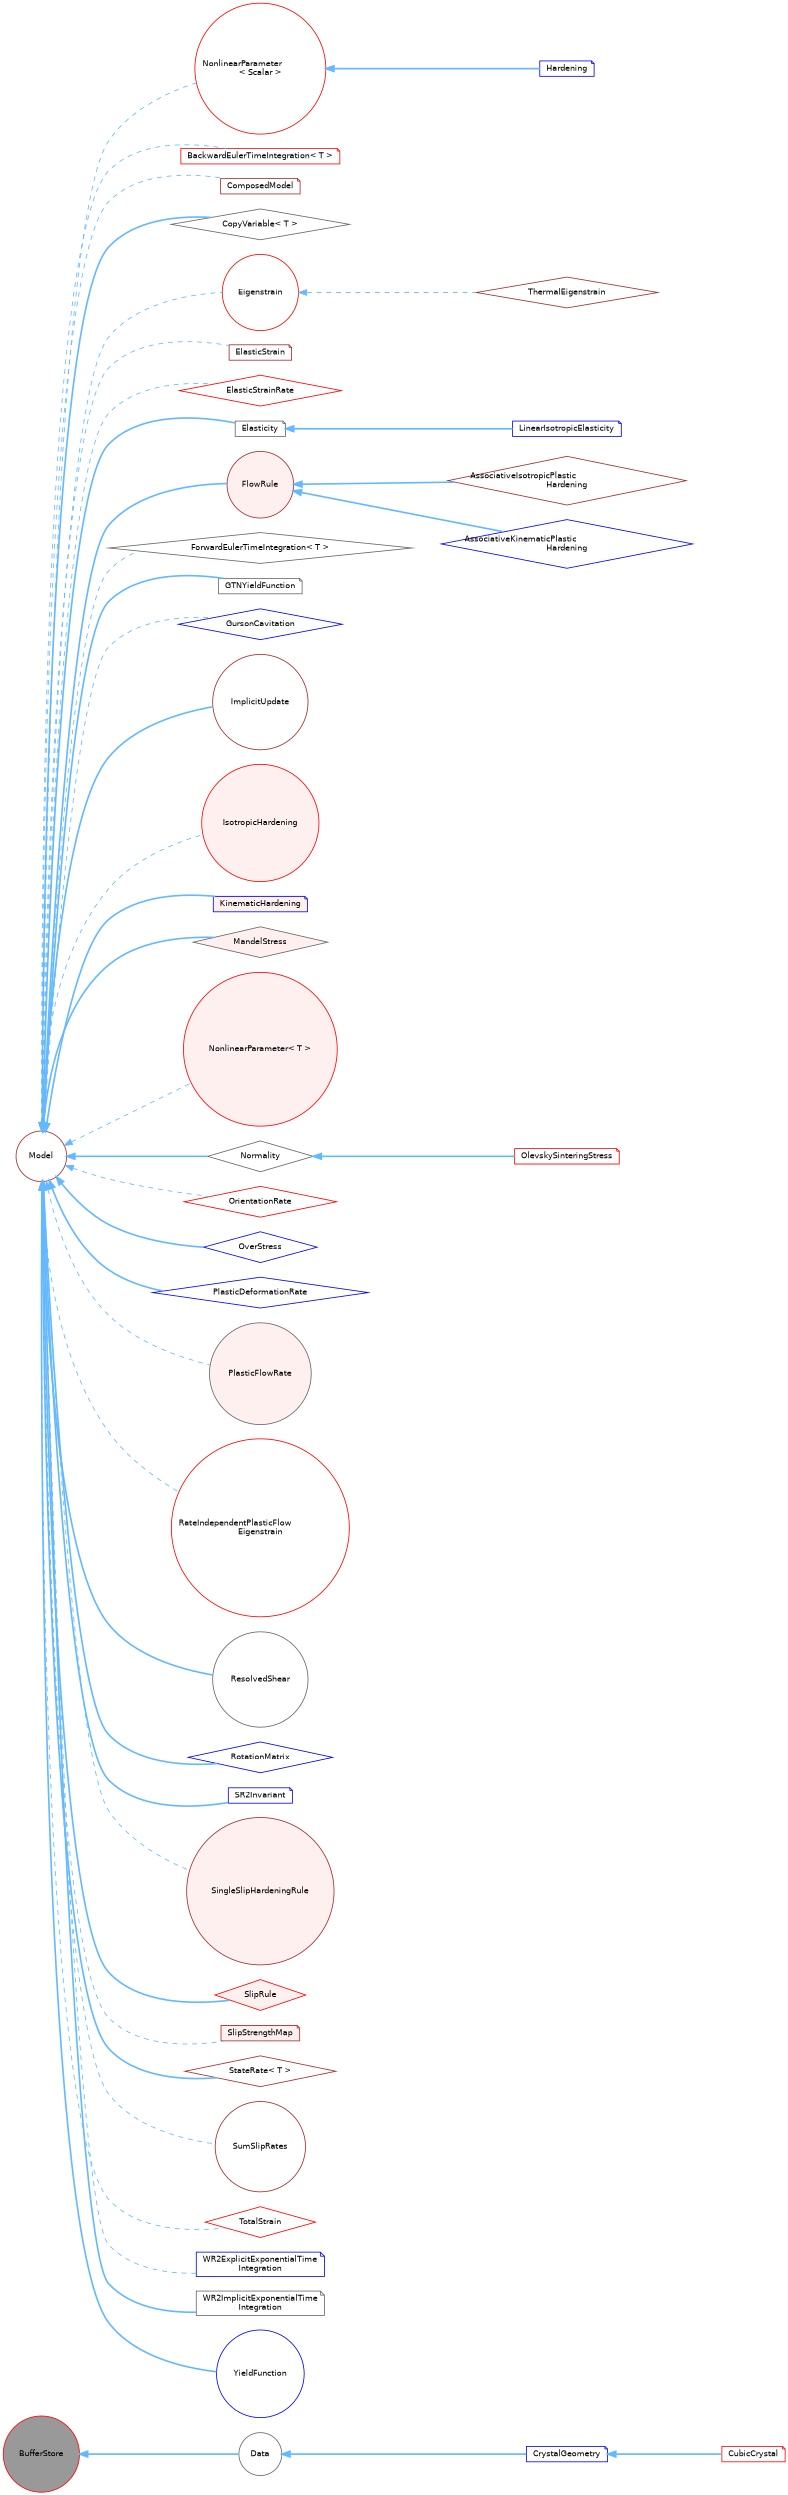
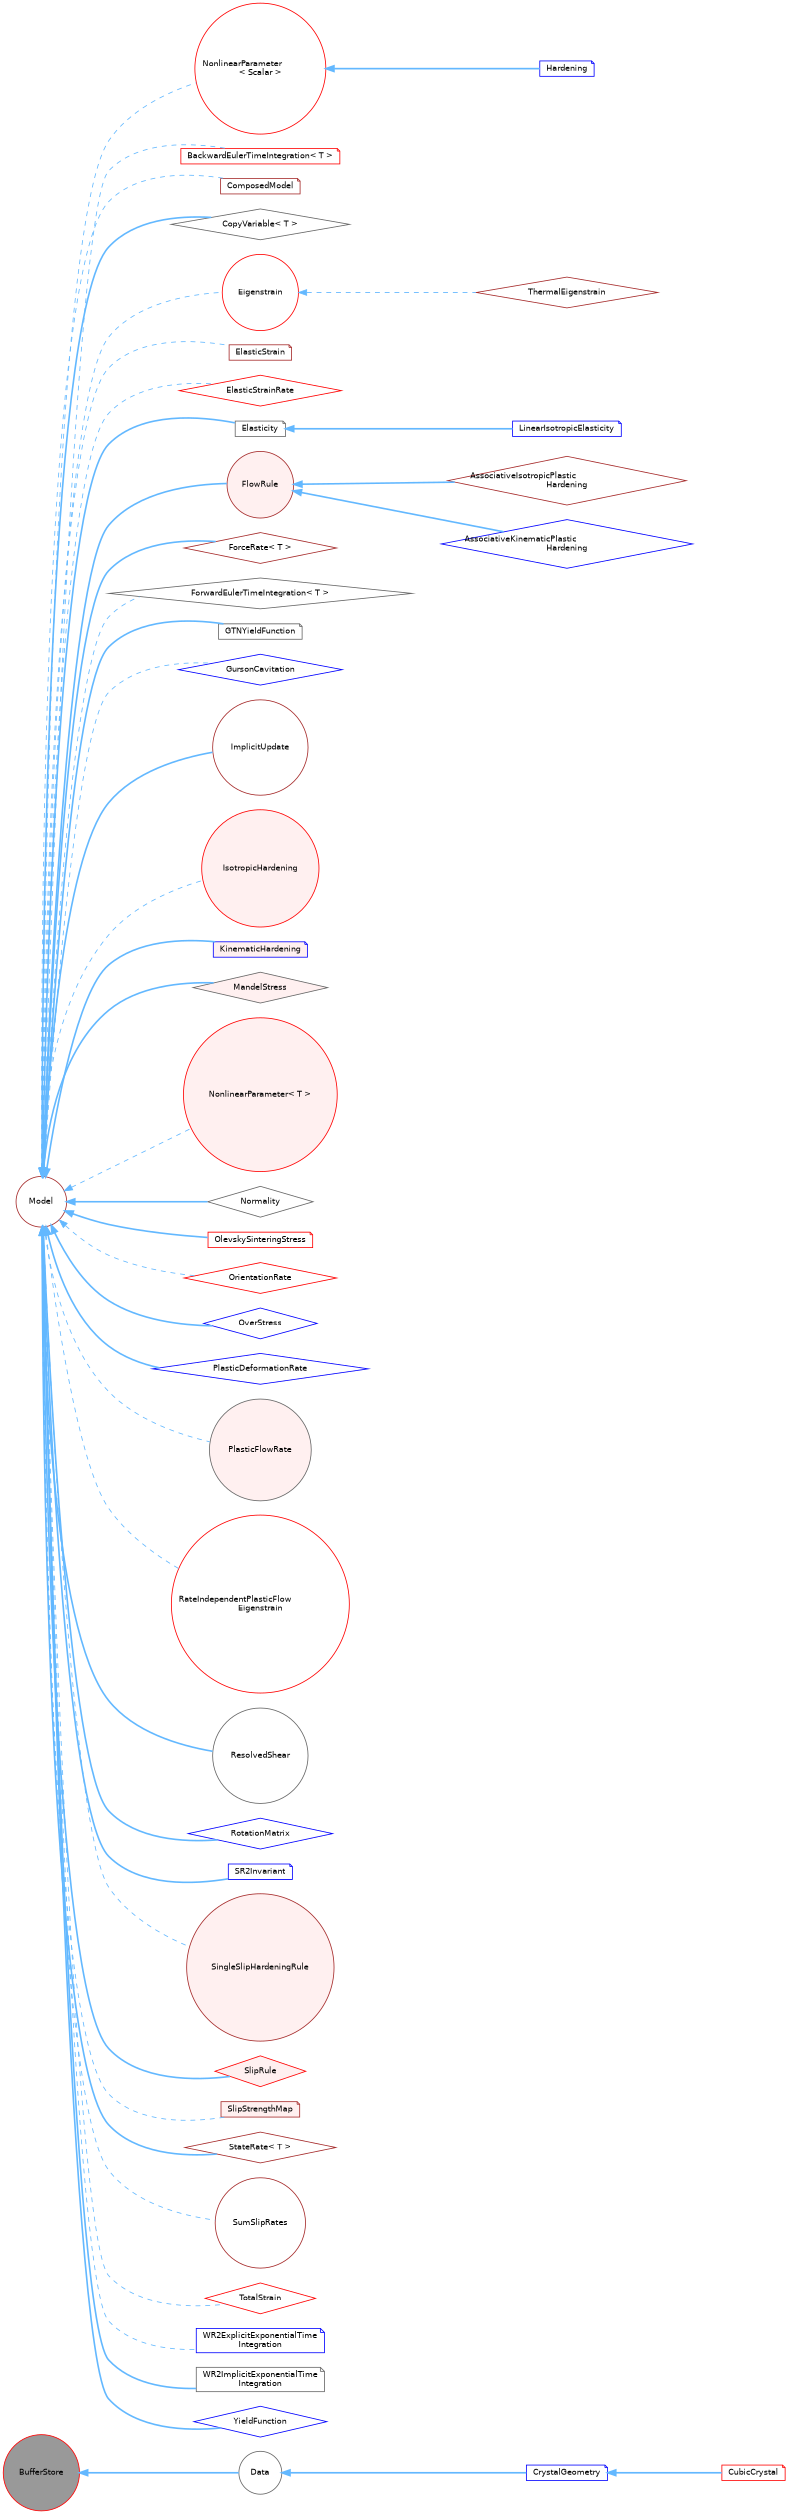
none -> (260, 548)
(418, 1156) -> (139, 1230)
(260, 2374) -> (260, 2422)
